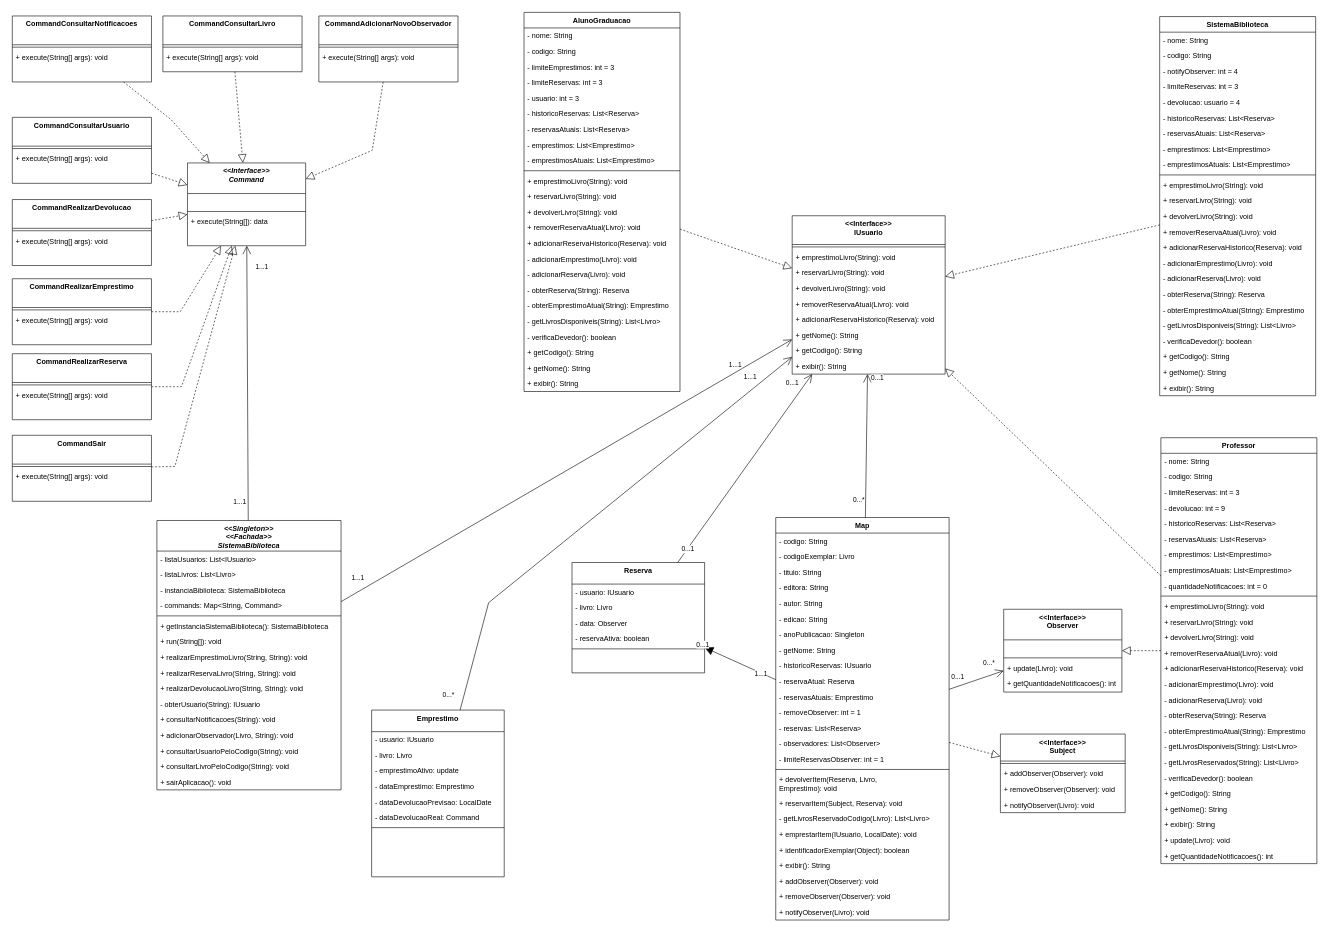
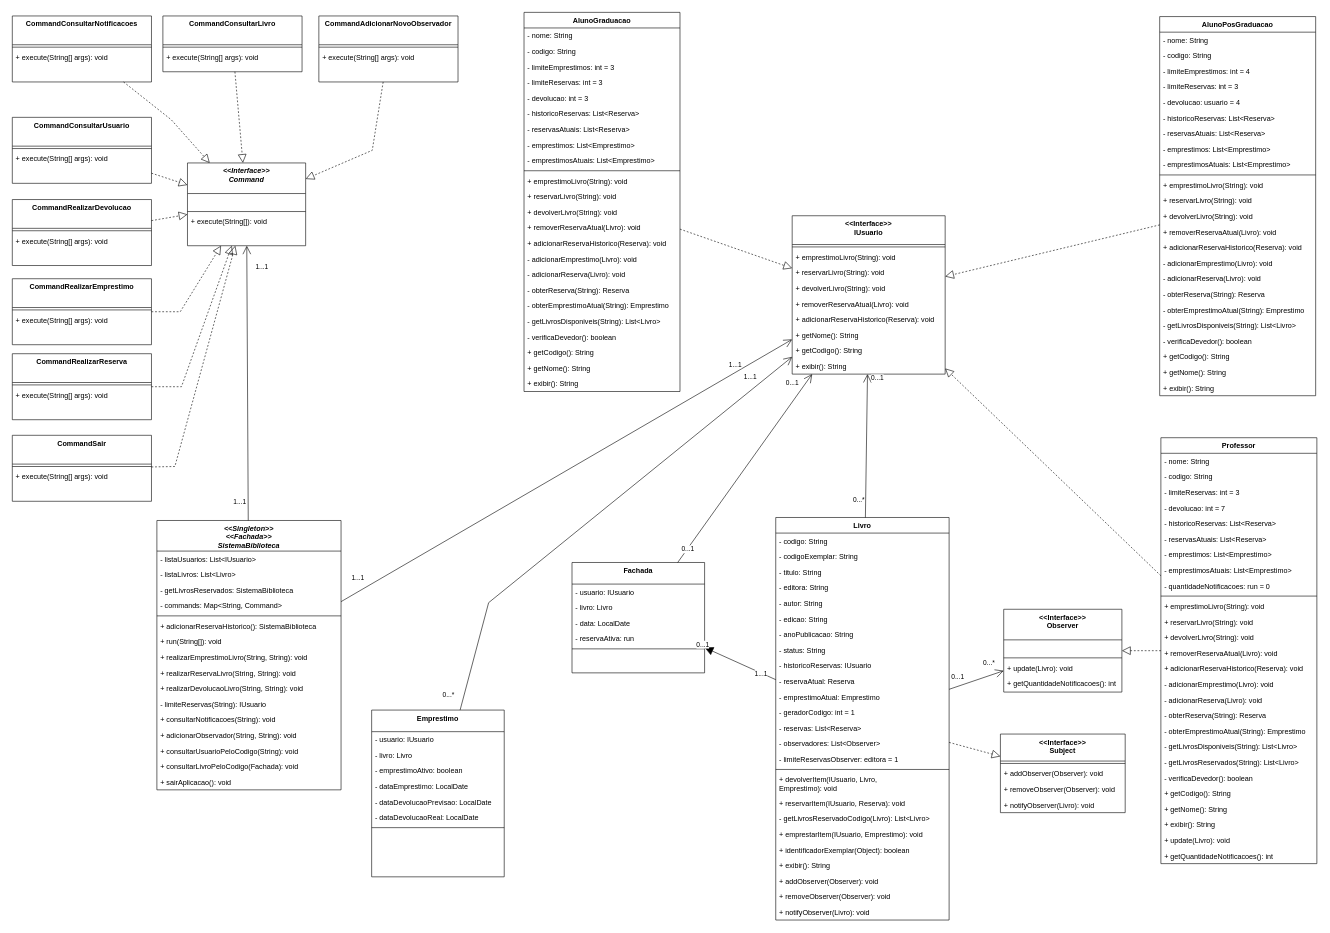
(1238, 25) -> (1238, 25)
(1207, 71) -> (1210, 71)
(557, 98) -> (561, 98)
(237, 222) -> (237, 222)
(1198, 508) -> (1198, 508)
(862, 526) -> (862, 526)
(820, 557) -> (822, 557)
(638, 571) -> (638, 571)
(1222, 586) -> (1223, 586)
(230, 590) -> (233, 590)
(605, 623) -> (606, 623)
(254, 626) -> (247, 626)
(825, 635) -> (820, 635)
(617, 639) -> (610, 639)
(810, 650) -> (808, 650)
(831, 697) -> (832, 697)
(219, 704) -> (221, 704)
(824, 713) -> (821, 713)
(236, 736) -> (238, 736)
(837, 760) -> (845, 760)
(232, 767) -> (235, 767)
(421, 771) -> (422, 771)
(834, 780) -> (835, 780)
(427, 787) -> (425, 787)
(850, 803) -> (851, 803)
(427, 818) -> (430, 818)
(856, 835) -> (858, 835)
